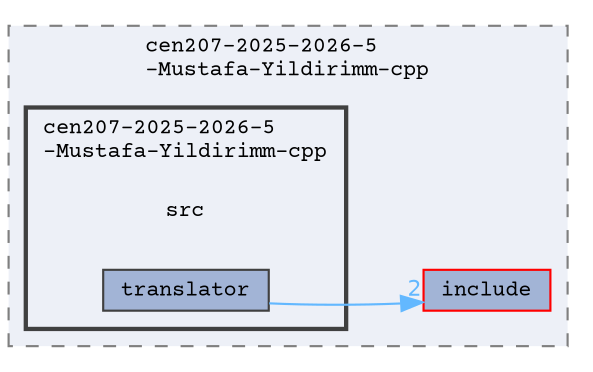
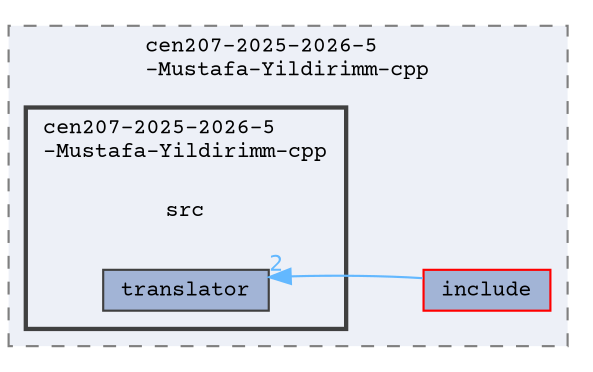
(332, 305) -> (360, 276)
